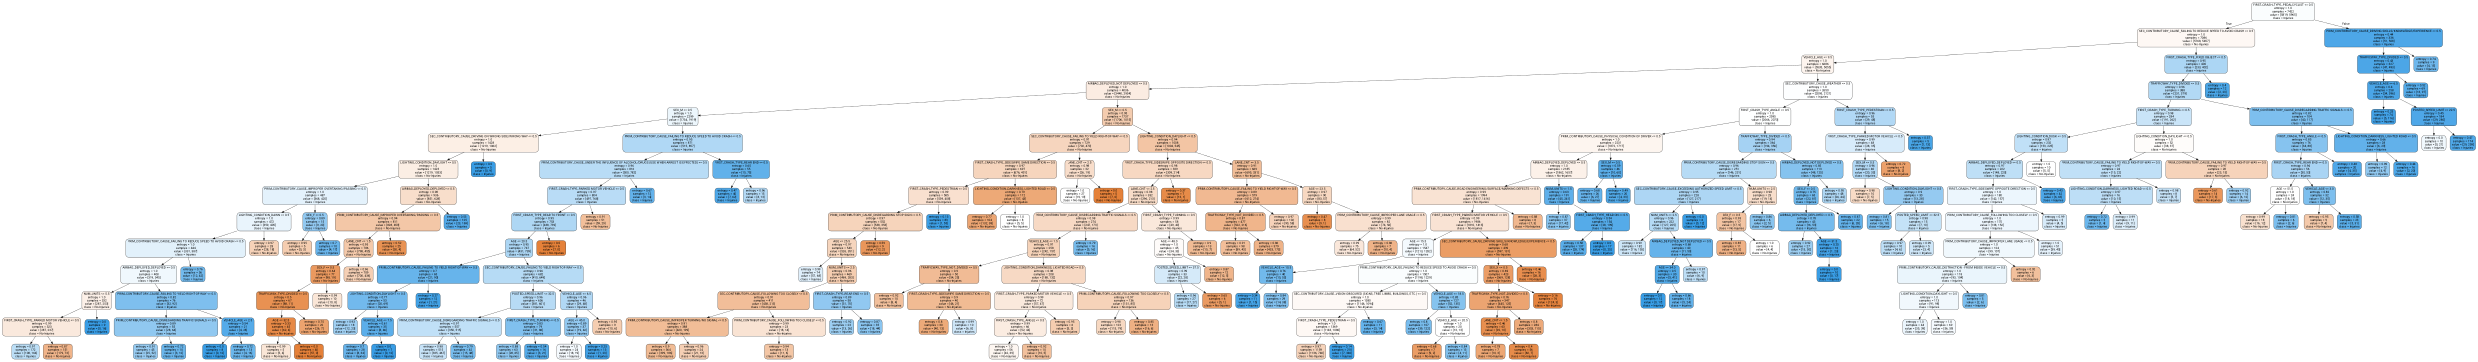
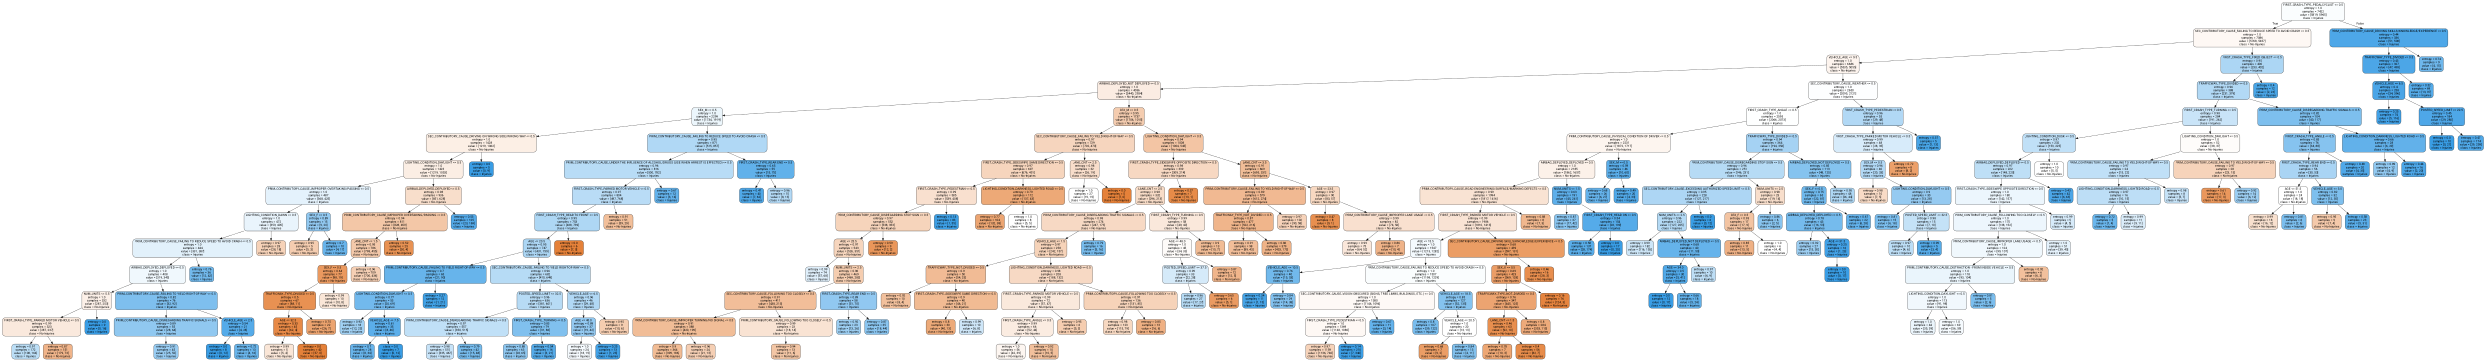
(2434, 143) -> (2442, 143)
(1921, 248) -> (1929, 248)
(174, 352) -> none
